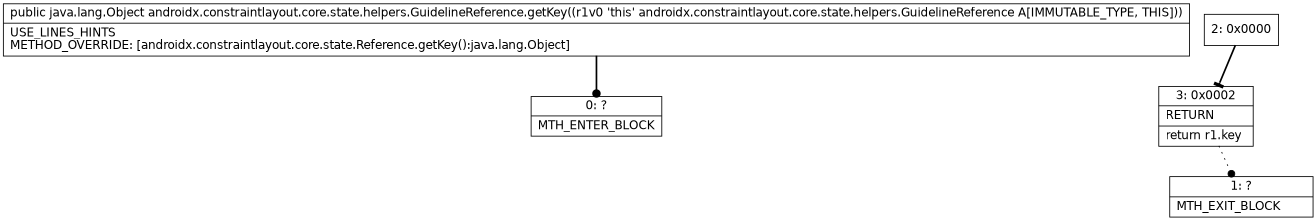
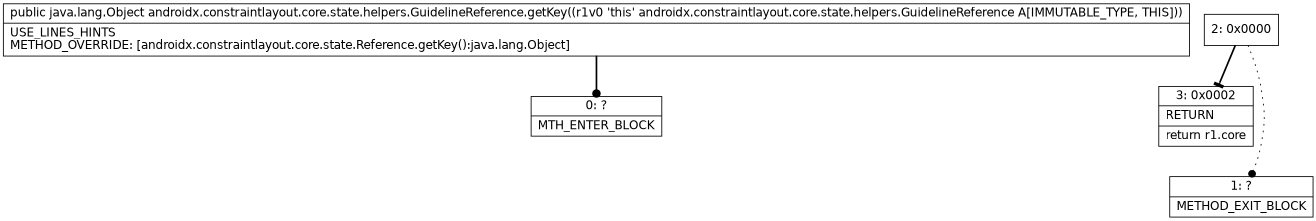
(1204, 136) -> (1206, 136)
(1224, 158) -> (1264, 107)
(1229, 207) -> (1241, 207)
